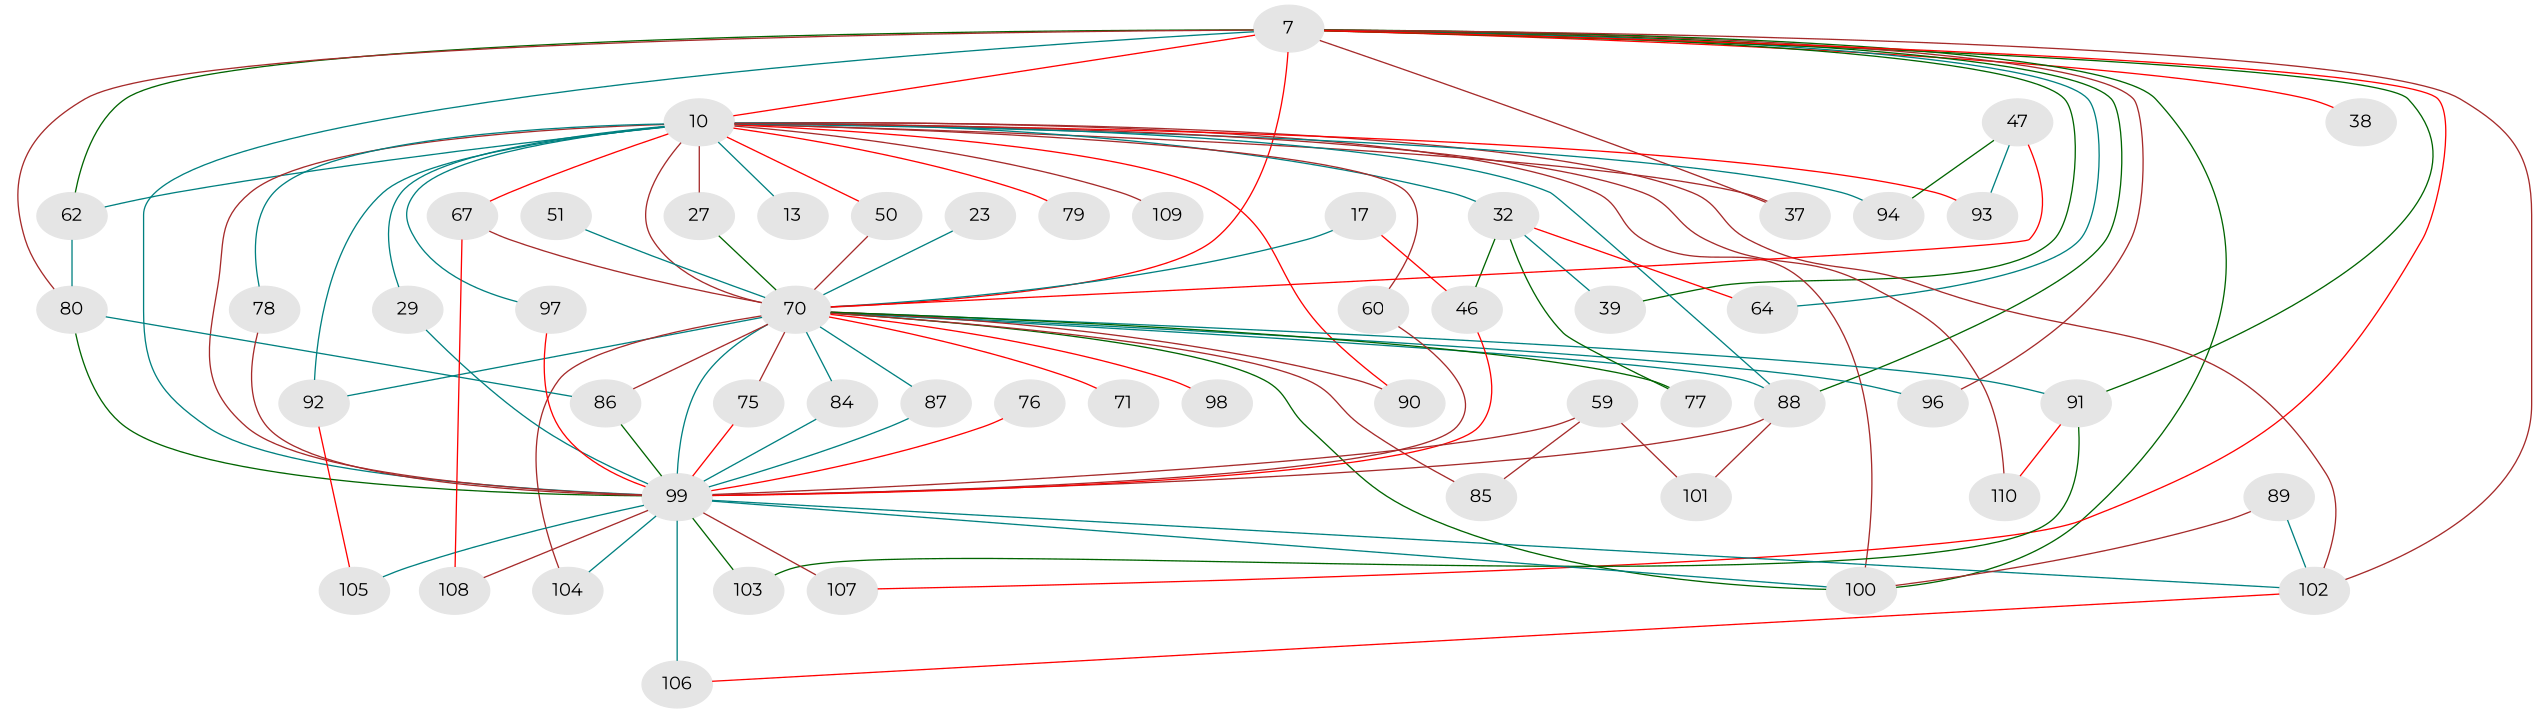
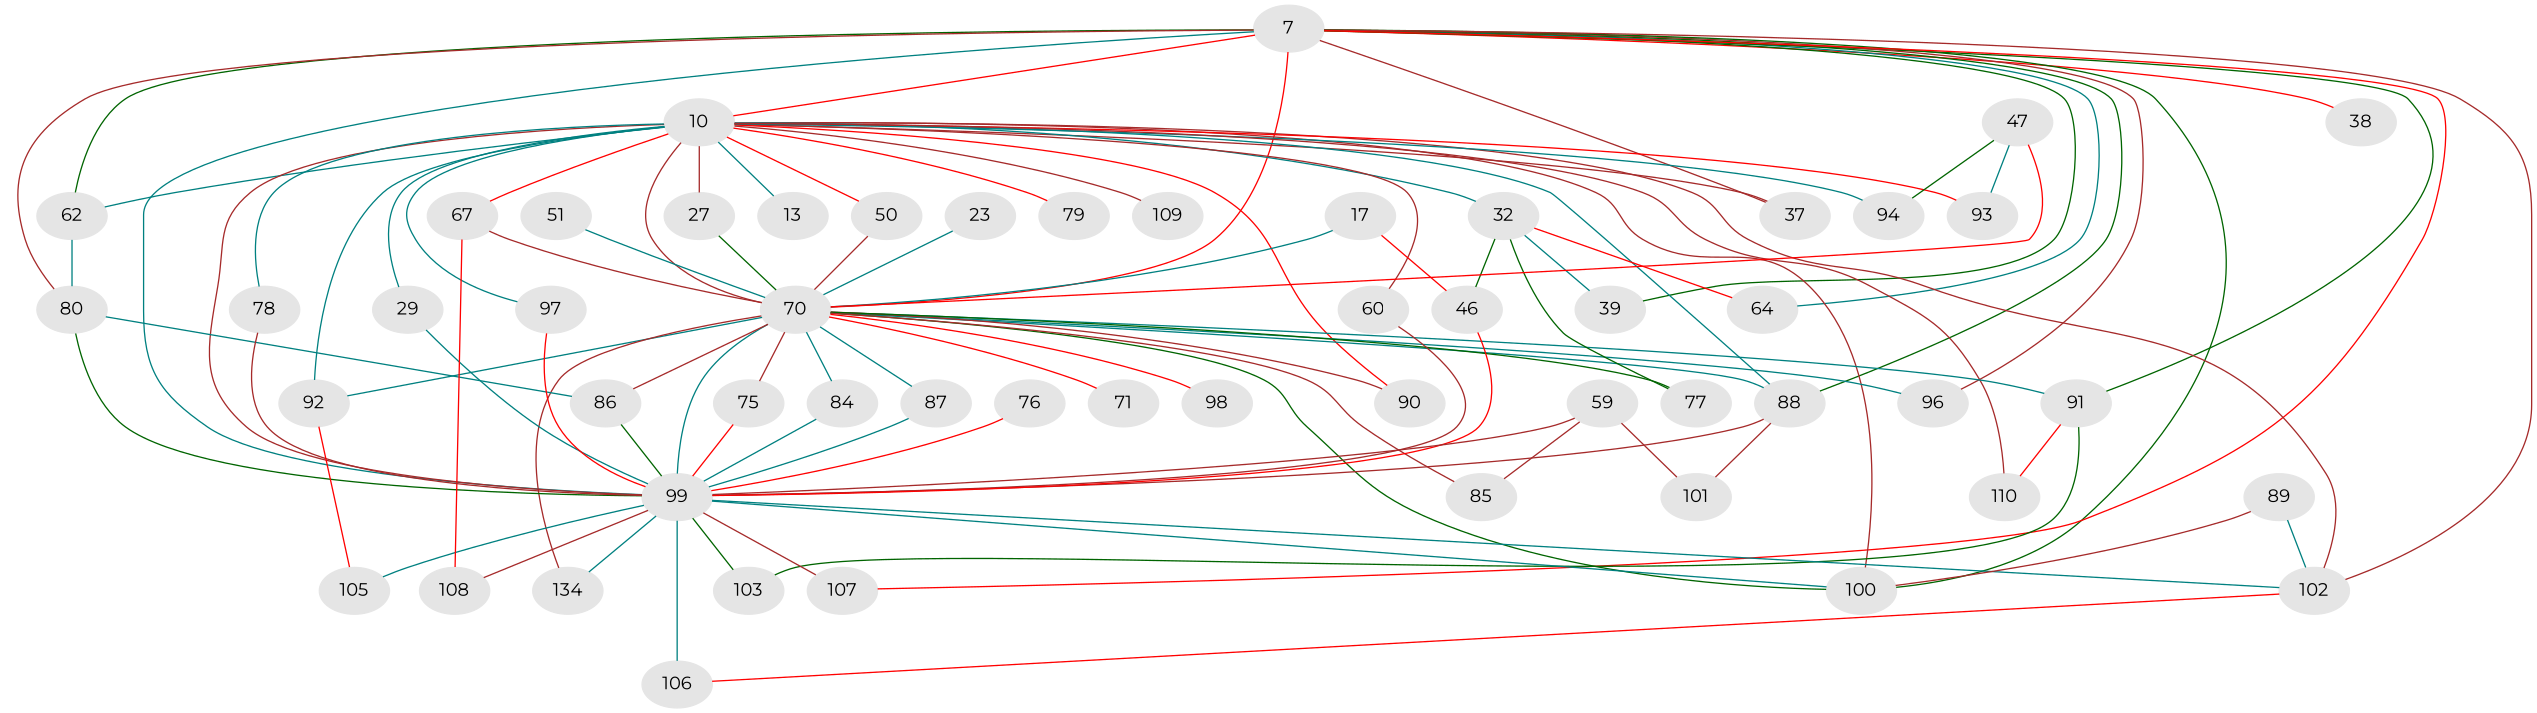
(568, 591) -> (568, 591)
